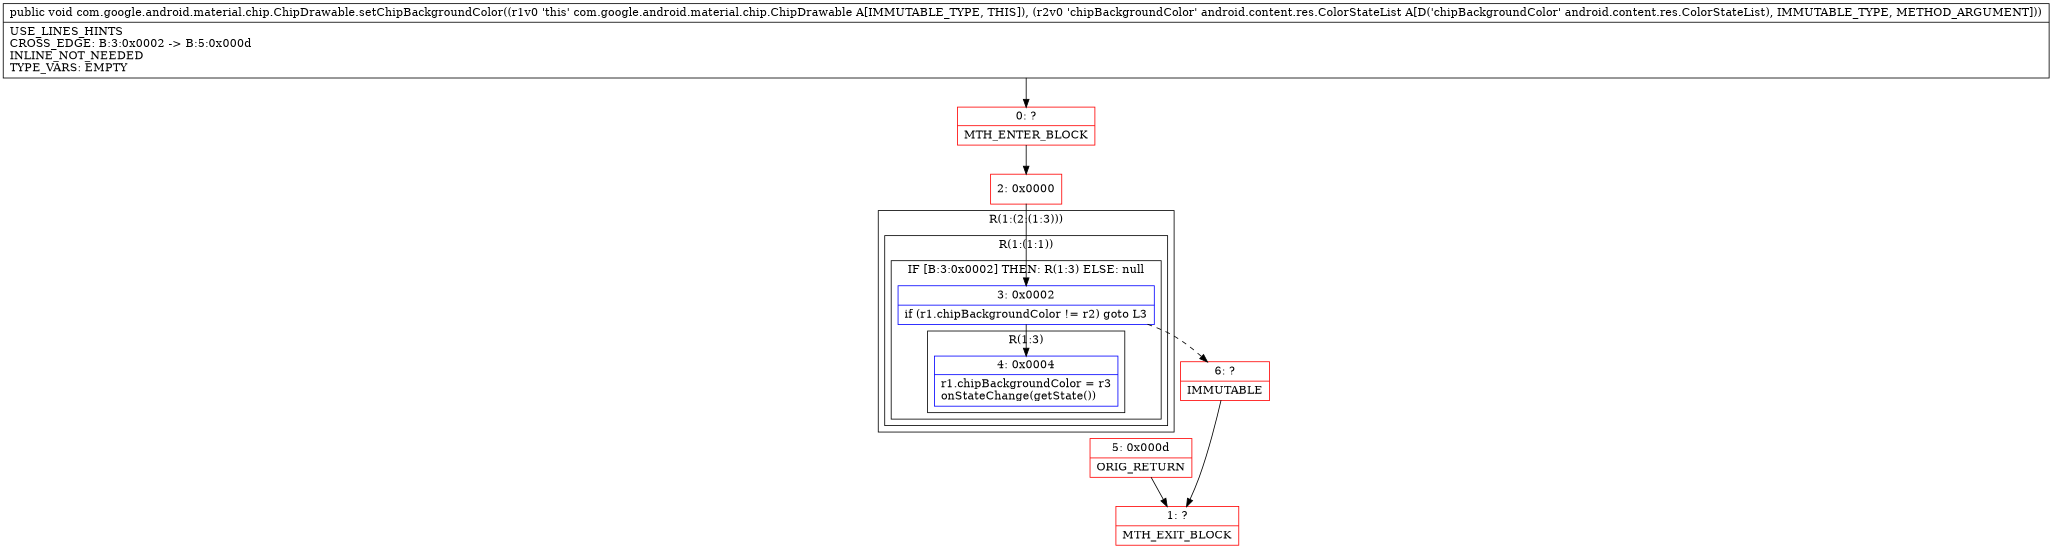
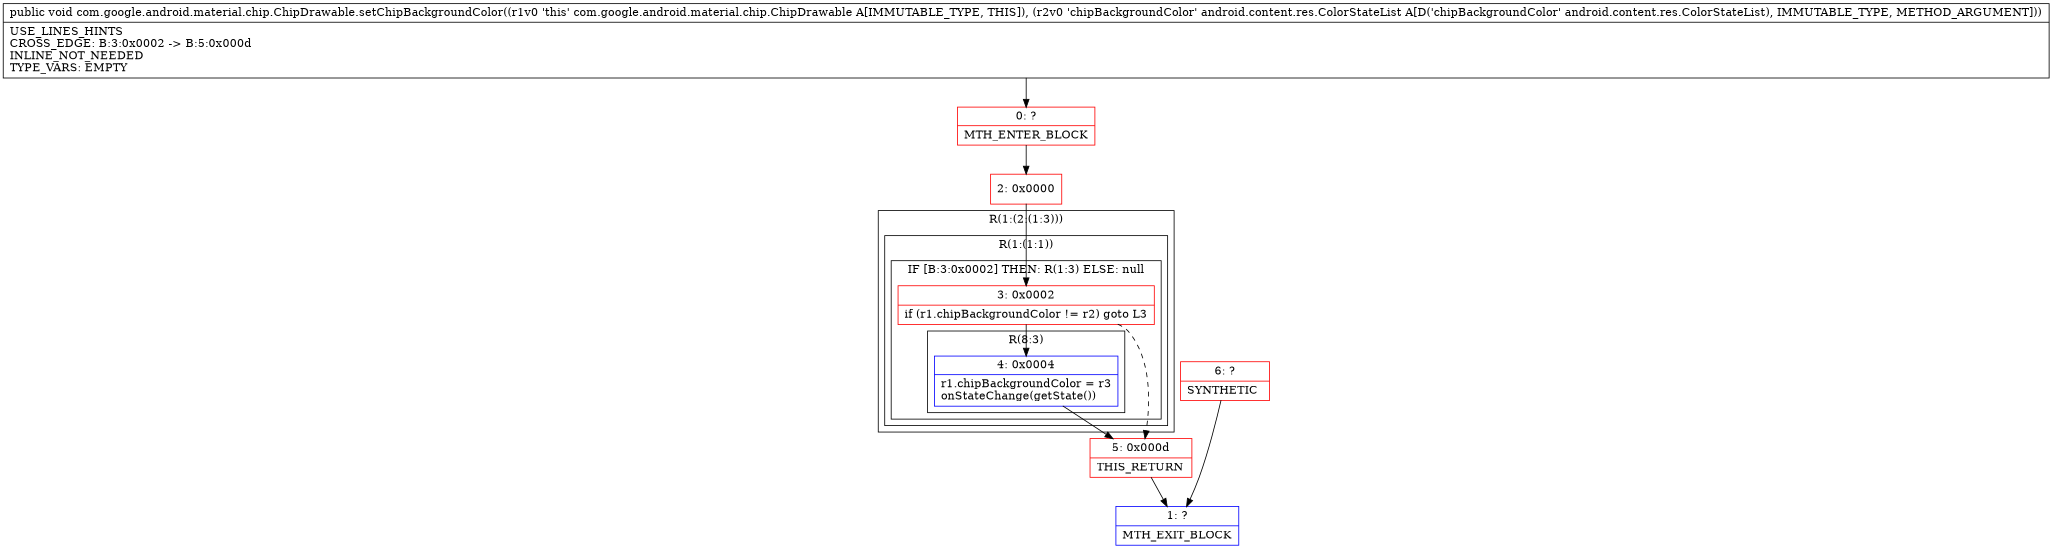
(1026, 305) -> (1026, 305)
(1026, 340) -> (1026, 340)
(1180, 340) -> (1146, 373)
(1225, 390) -> (1223, 390)
none -> (1084, 420)
(1141, 467) -> (1140, 467)
(1177, 526) -> (1177, 526)
